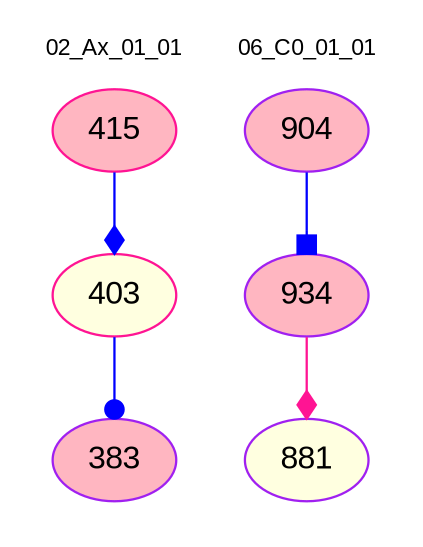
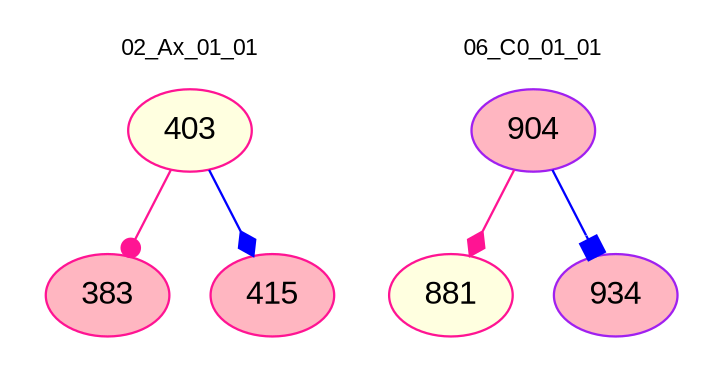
(114, 199) -> (225, 201)
(307, 364) -> (498, 201)
(114, 369) -> (153, 205)
(114, 460) -> (108, 295)
(307, 460) -> (451, 295)
